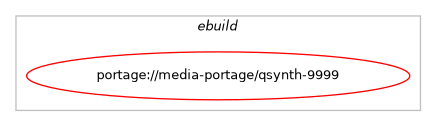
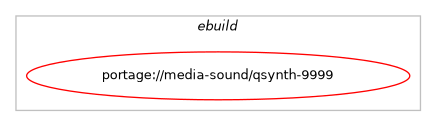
(218, 76) -> (218, 76)
